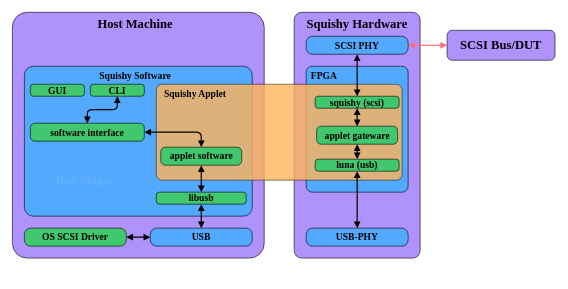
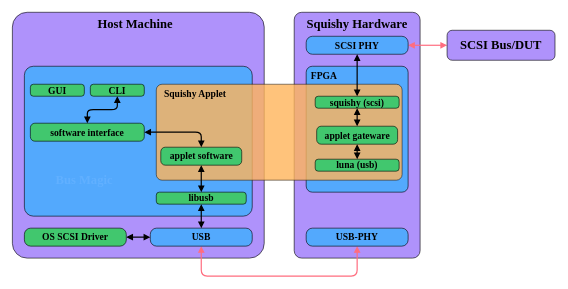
(135, 75) -> none
(357, 200) -> none
none -> (279, 276)
